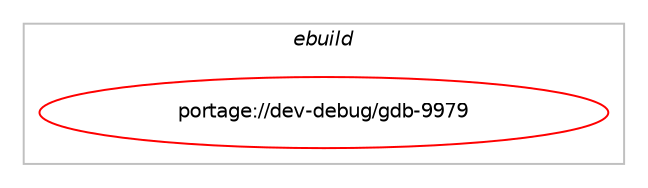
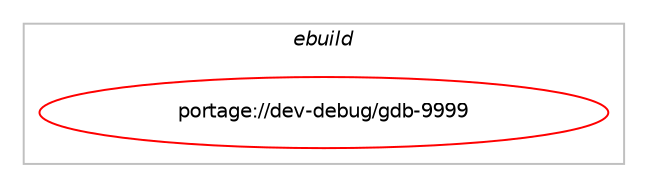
(324, 113) -> (324, 113)
